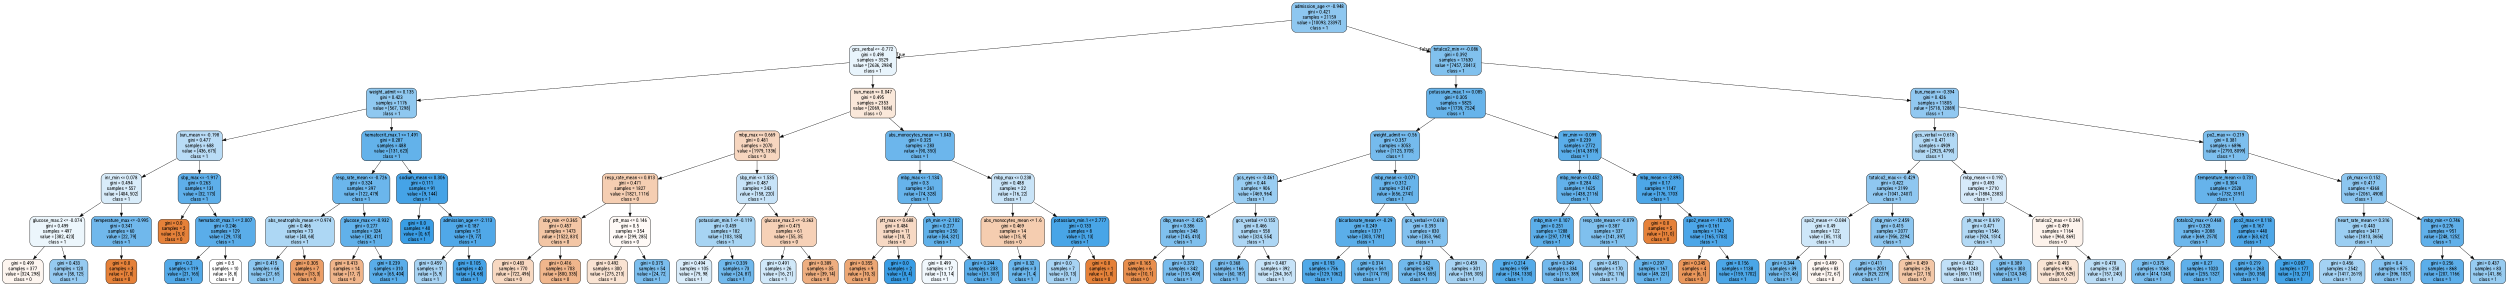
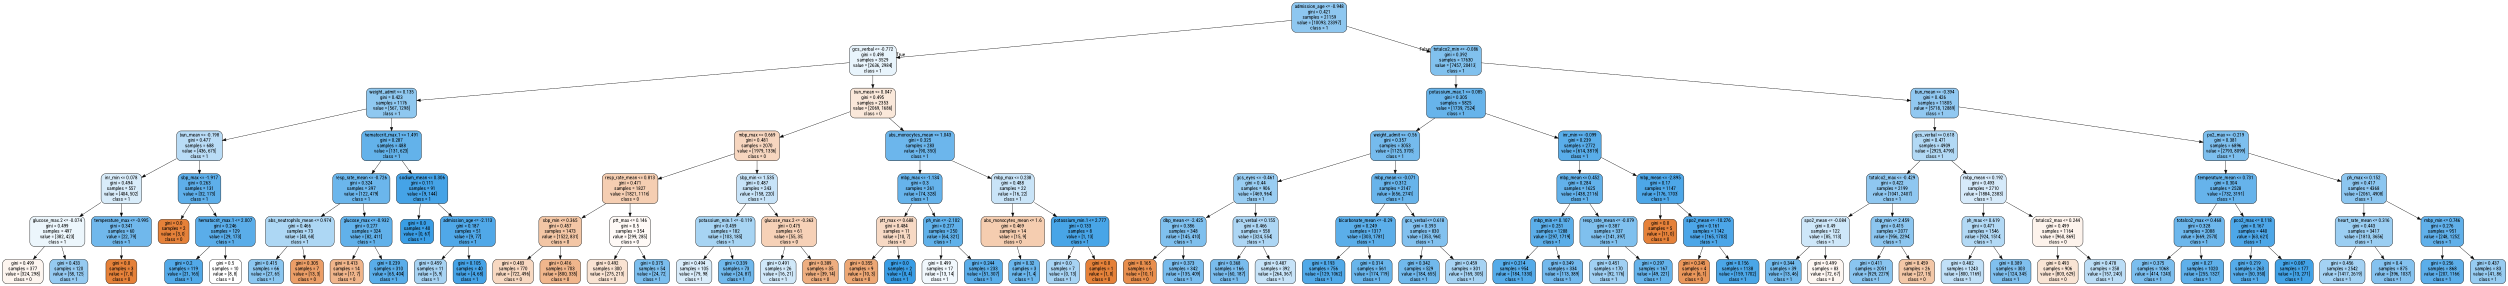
(1514, 272) -> (1514, 272)
